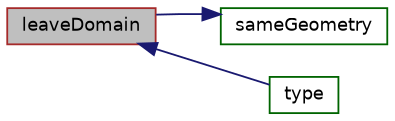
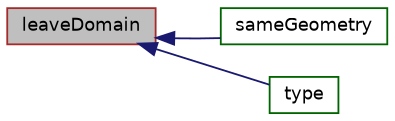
(179, 14) -> (198, 38)
